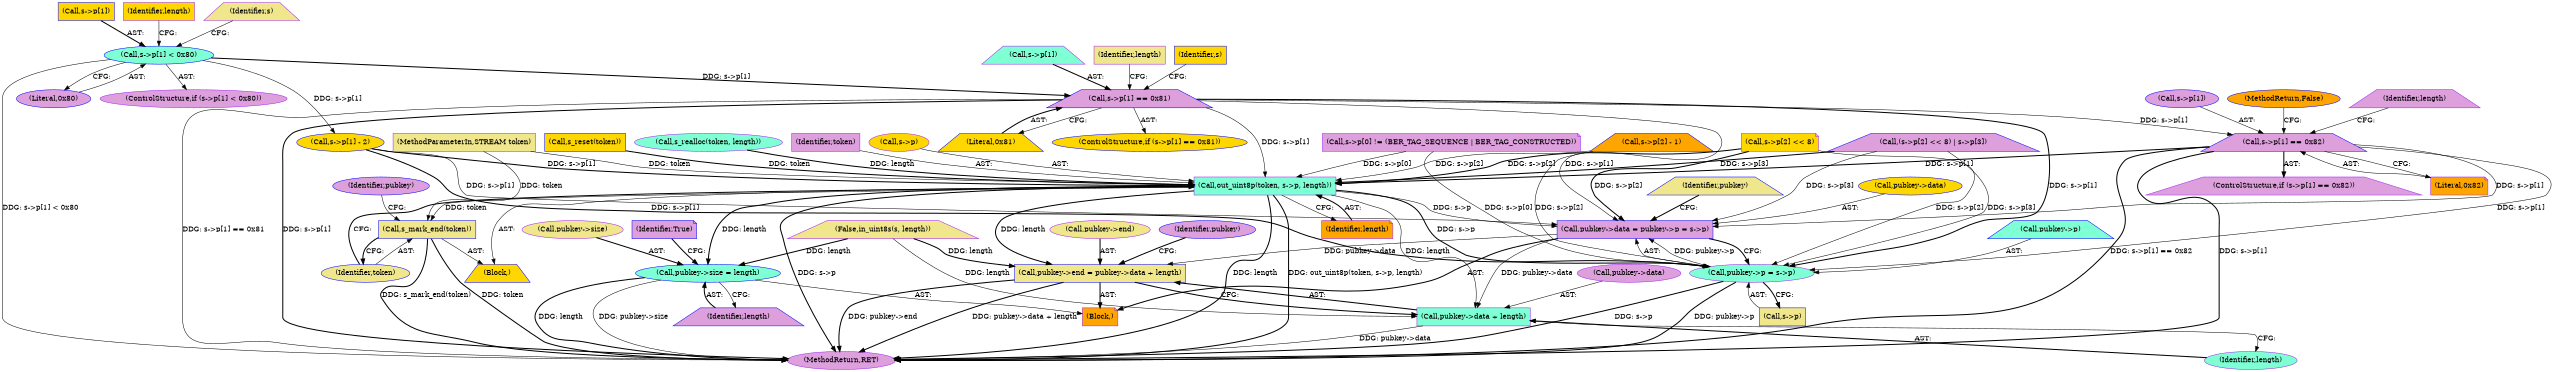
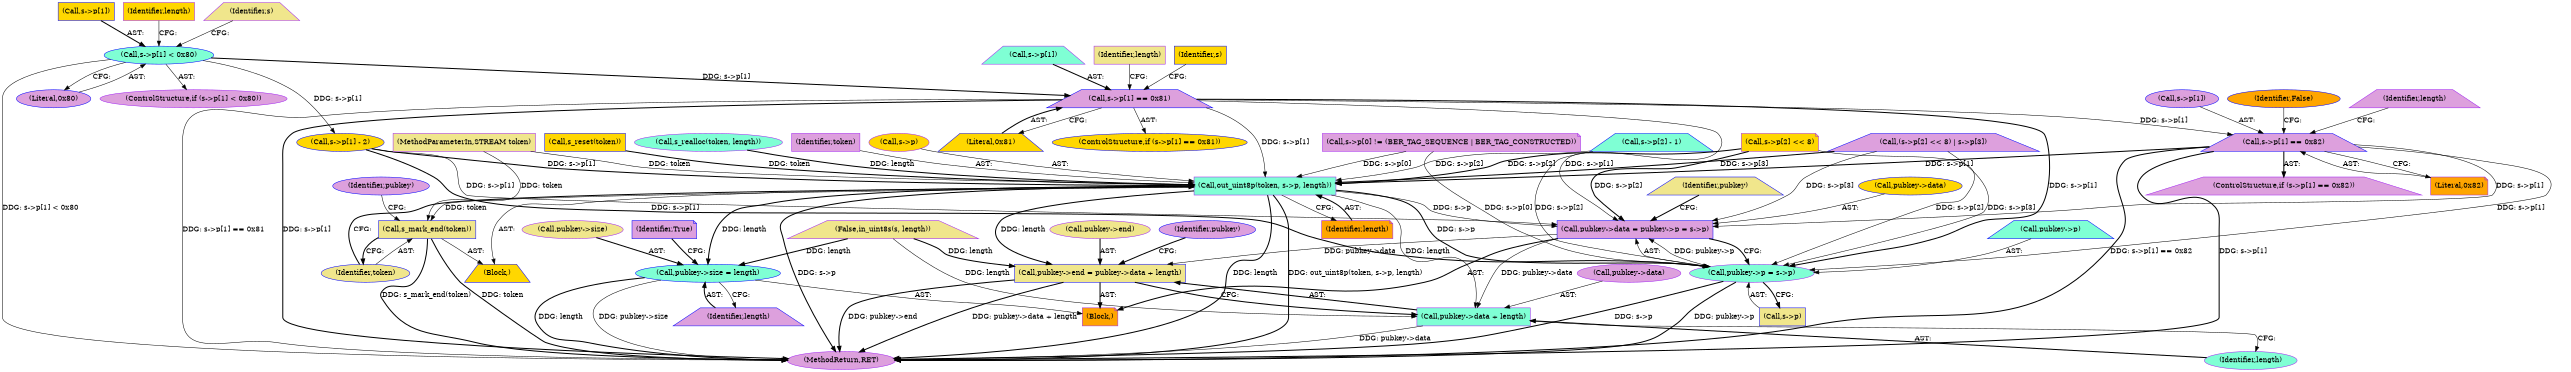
(2284, 99) -> (2284, 99)
(1652, 142) -> (1652, 142)
